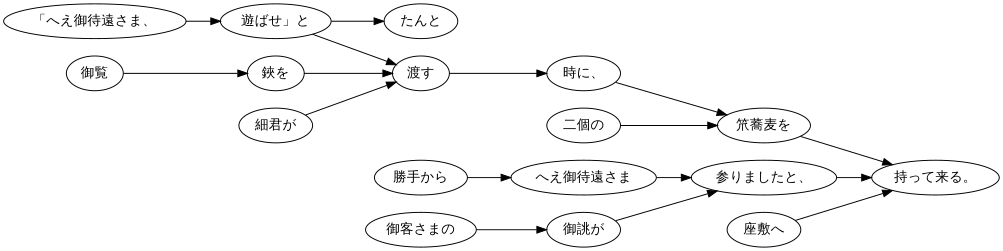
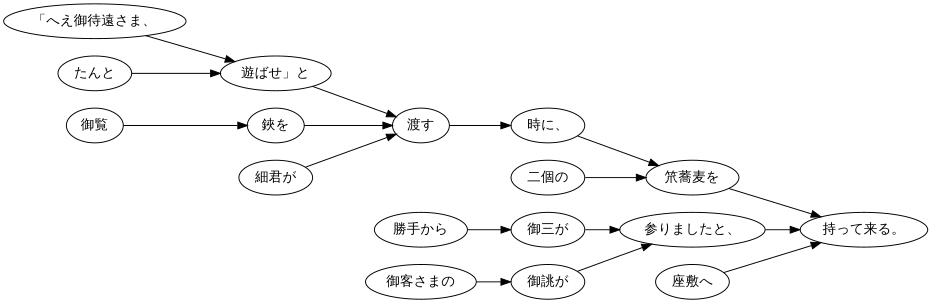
(352, 21) -> (171, 73)
(584, 178) -> (548, 230)
